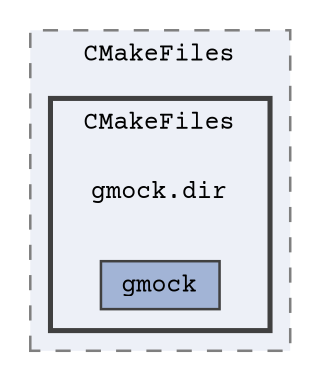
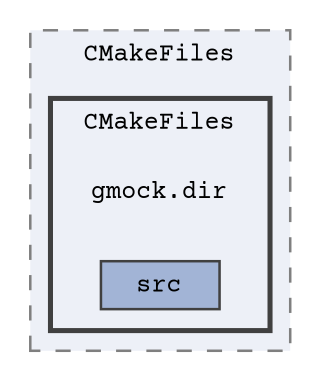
(160, 285) -> (160, 285)
